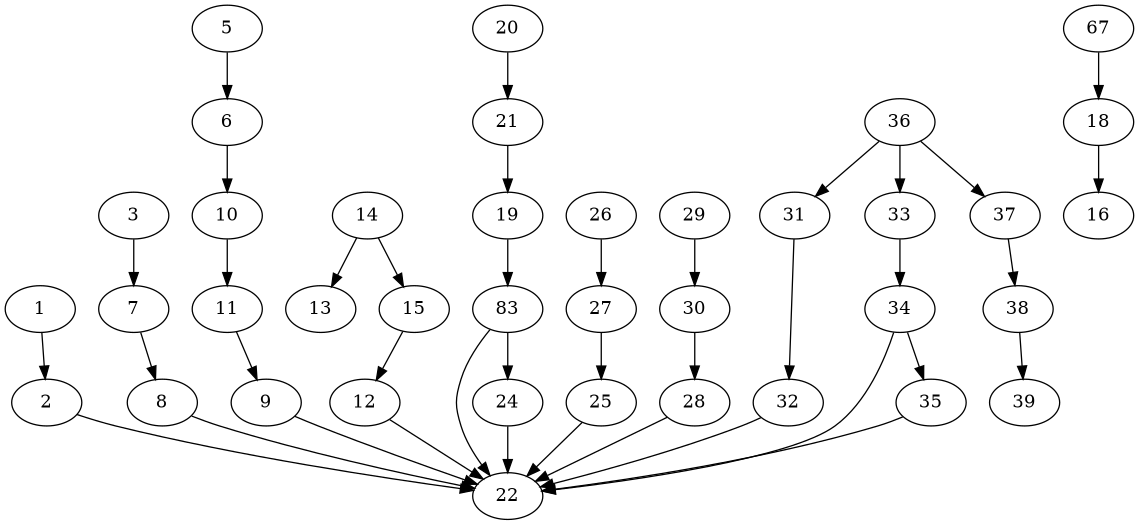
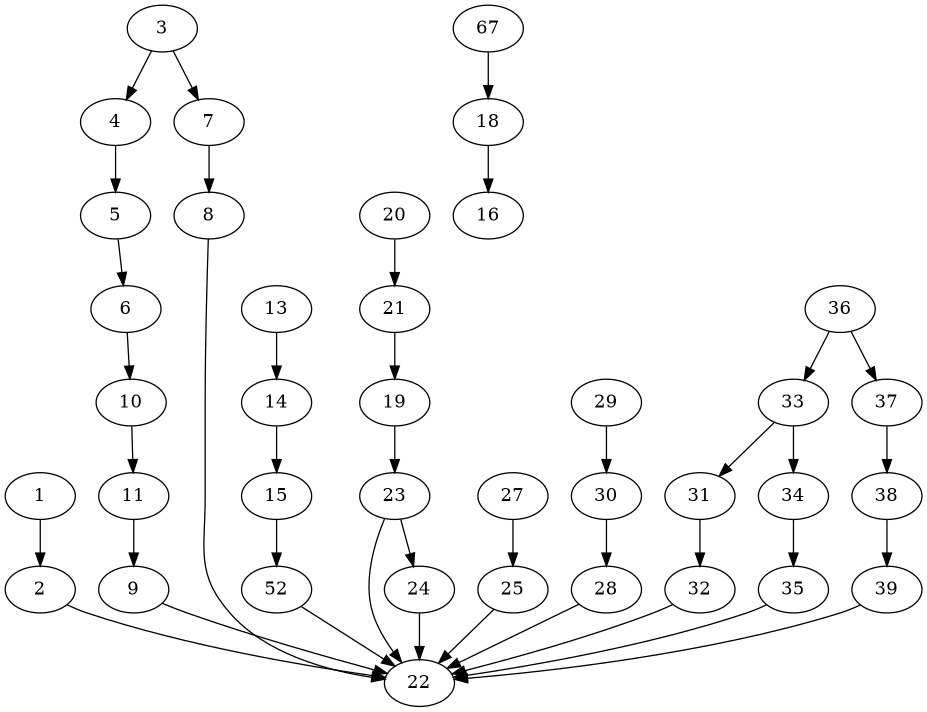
none -> (116, 122)
(852, 164) -> (752, 445)
(601, 216) -> none
(347, 257) -> (277, 349)
(508, 309) -> (395, 496)
(365, 403) -> (277, 590)
(828, 430) -> (666, 653)
